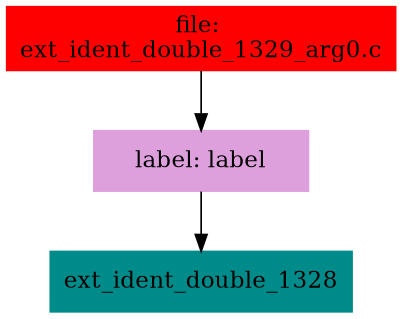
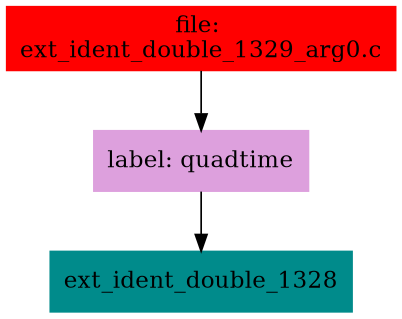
(201, 161) -> (201, 161)
